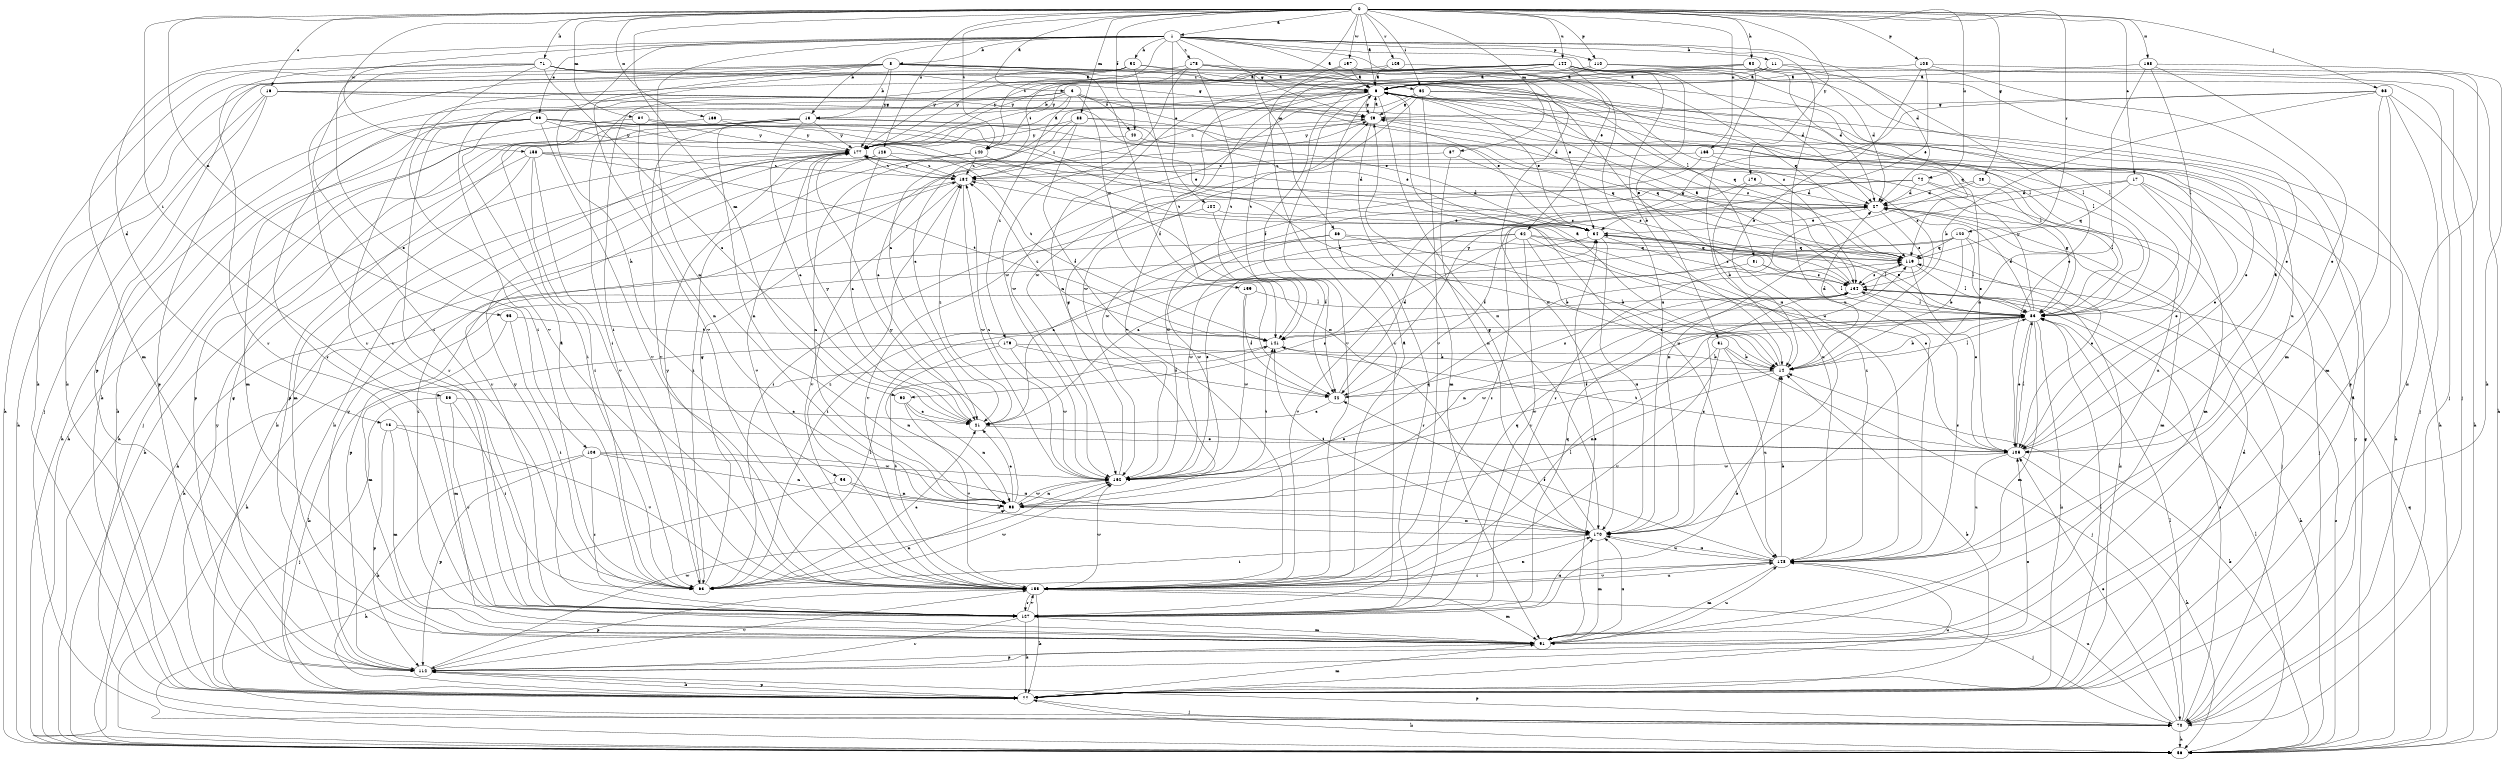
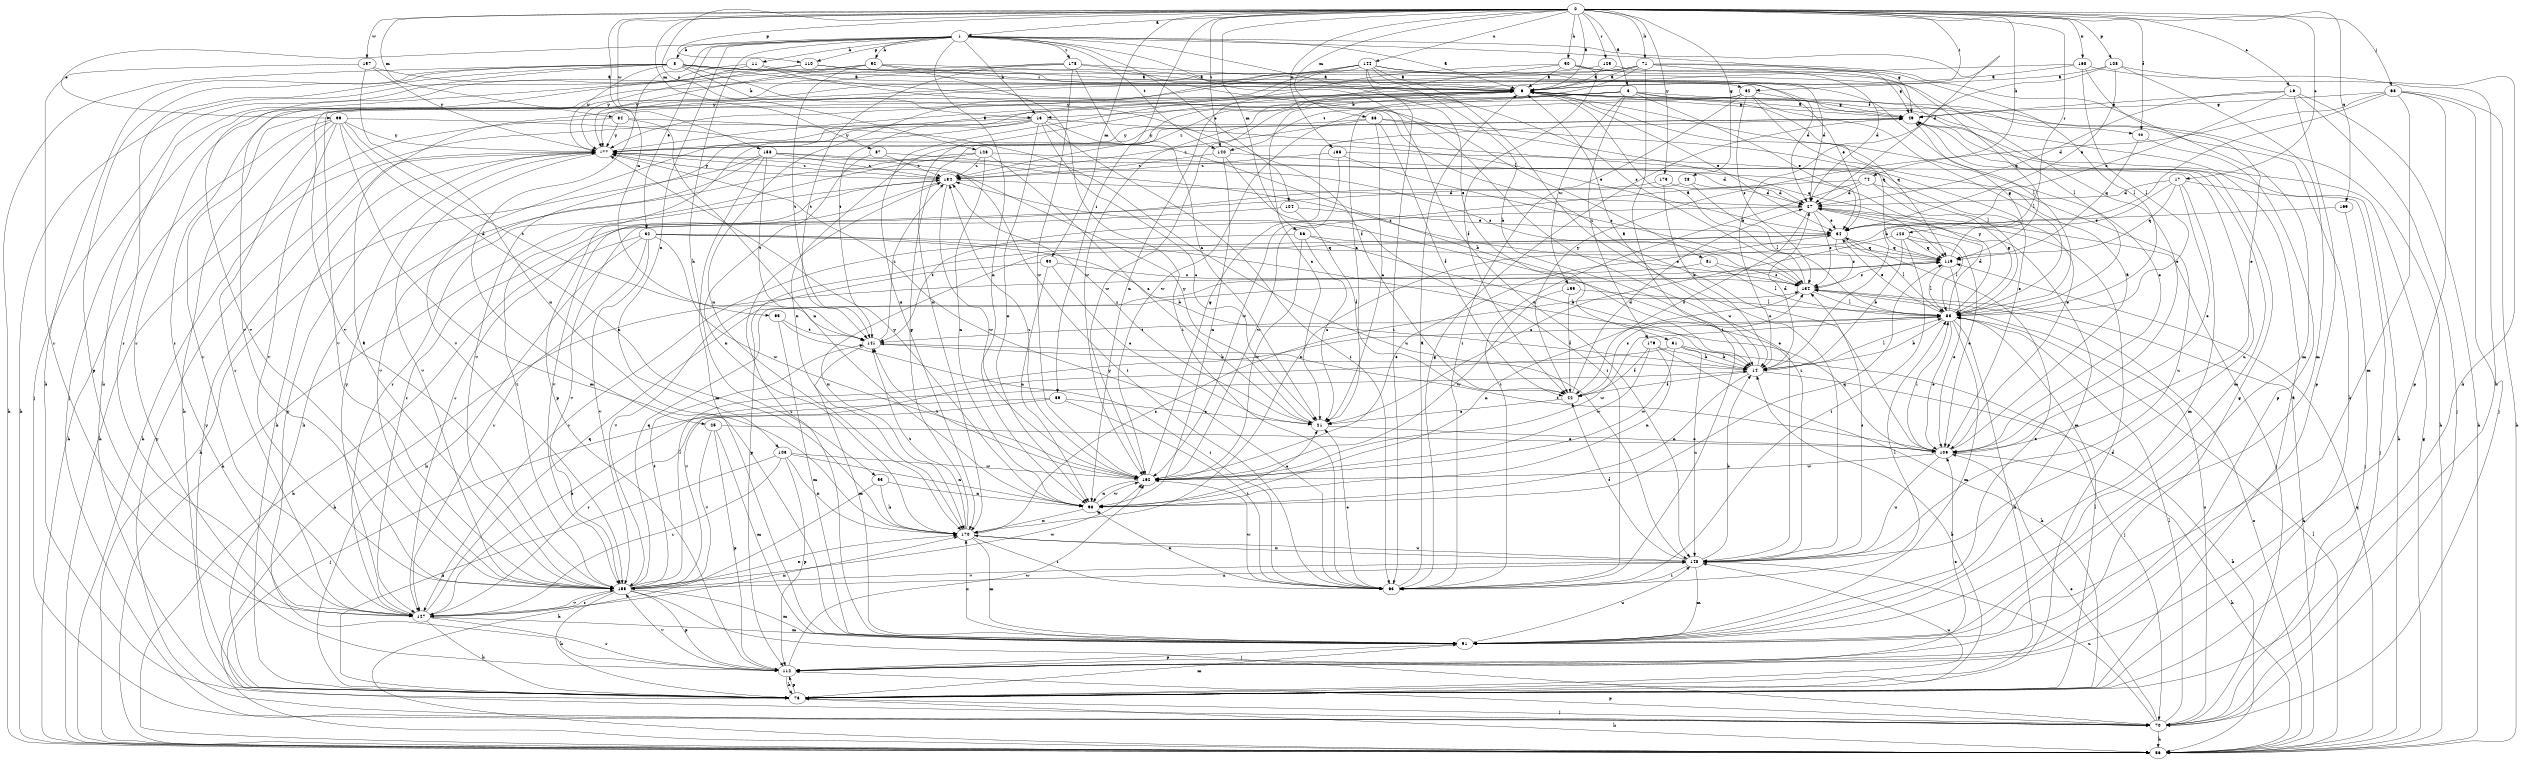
(784, 135) -> none
(1379, 326) -> (1426, 278)
none -> (959, 356)
(2181, 521) -> (2132, 467)
(1026, 698) -> (797, 698)
